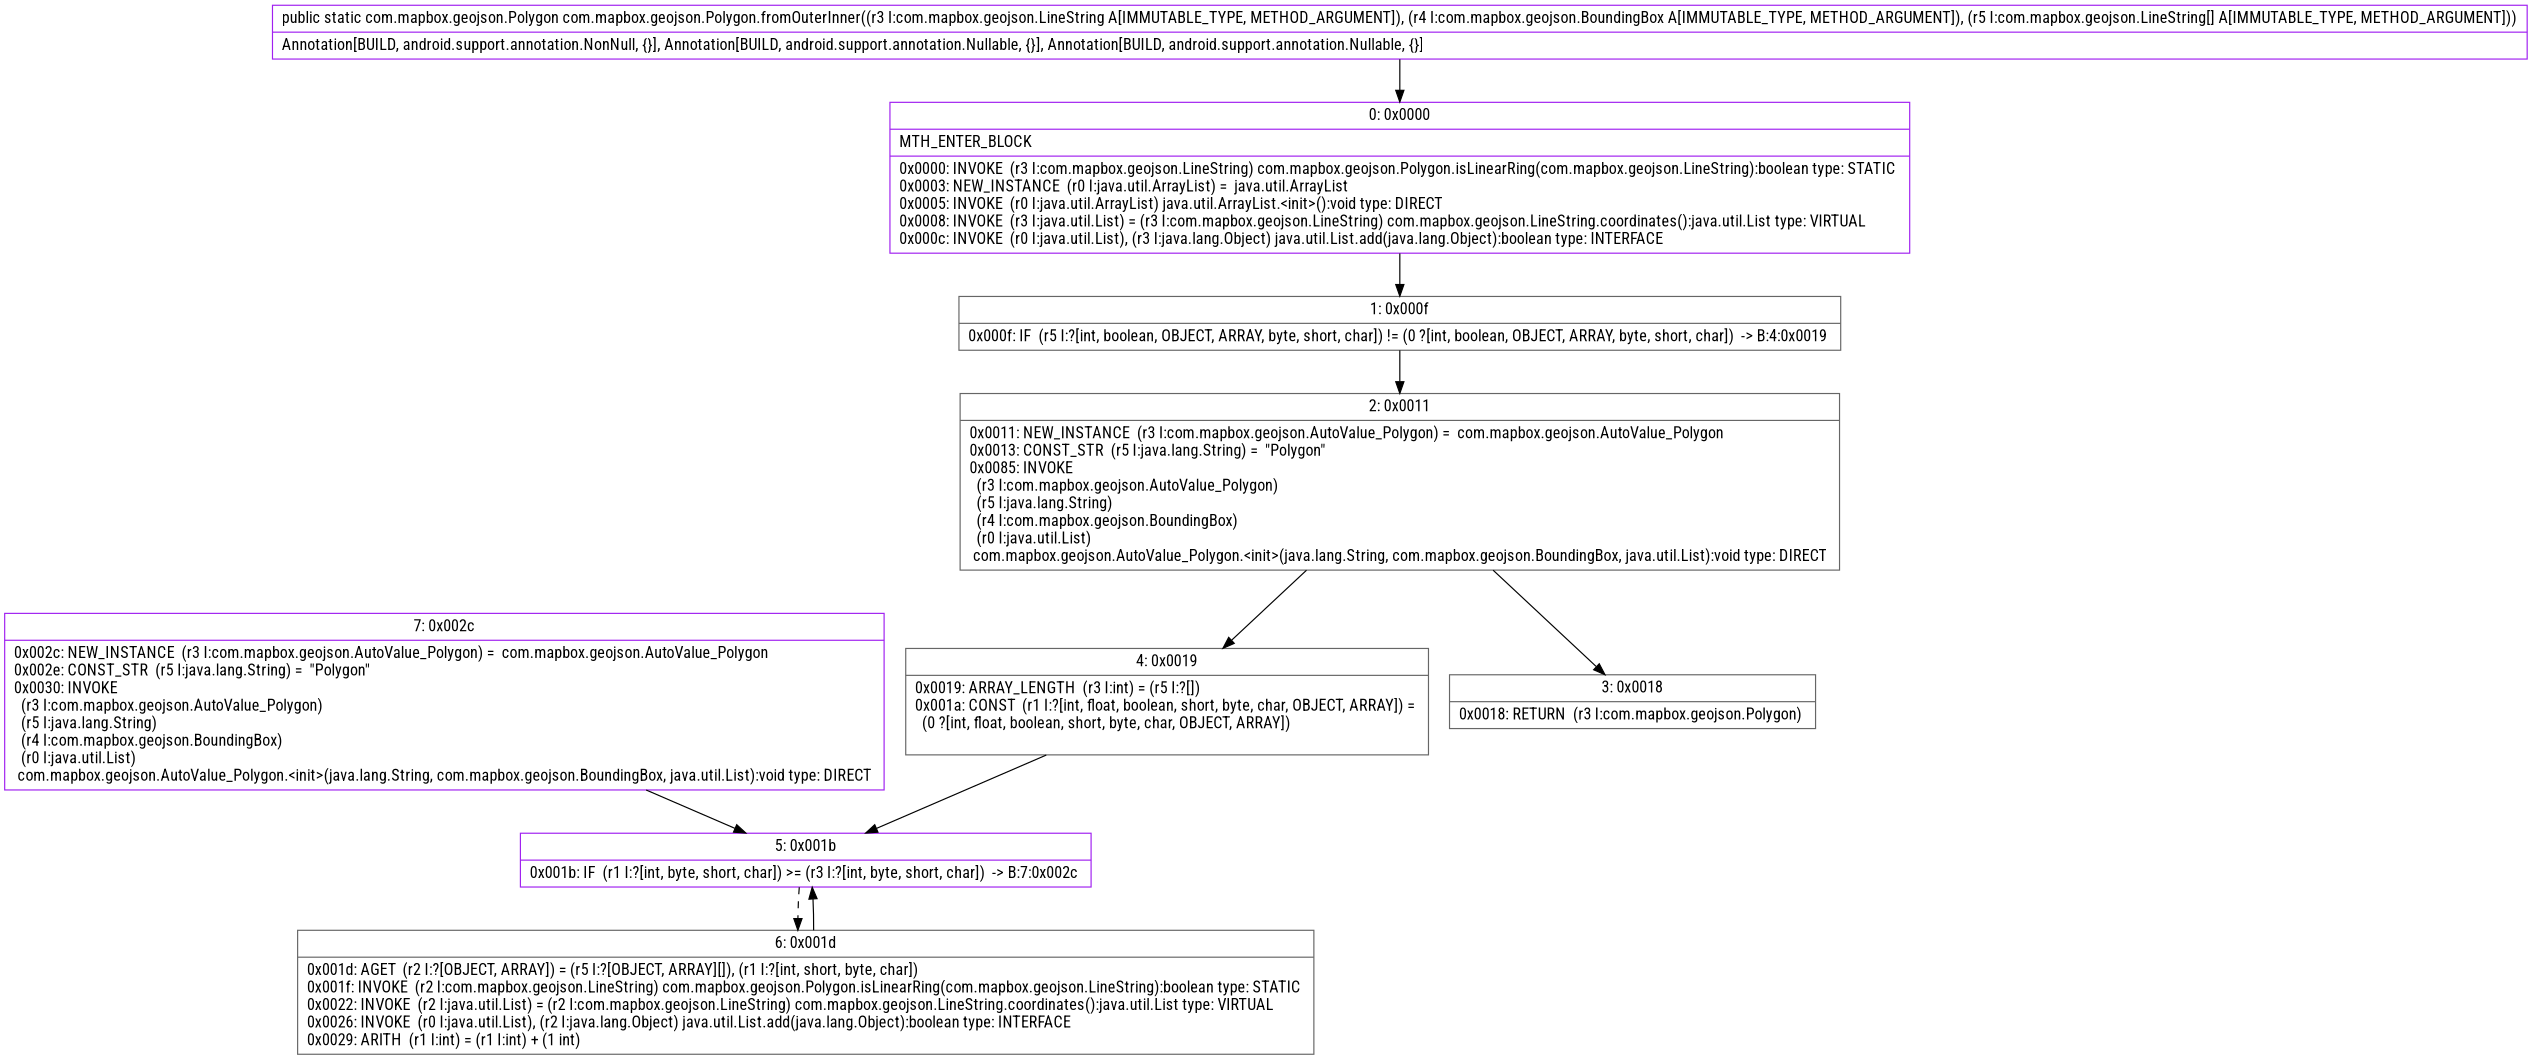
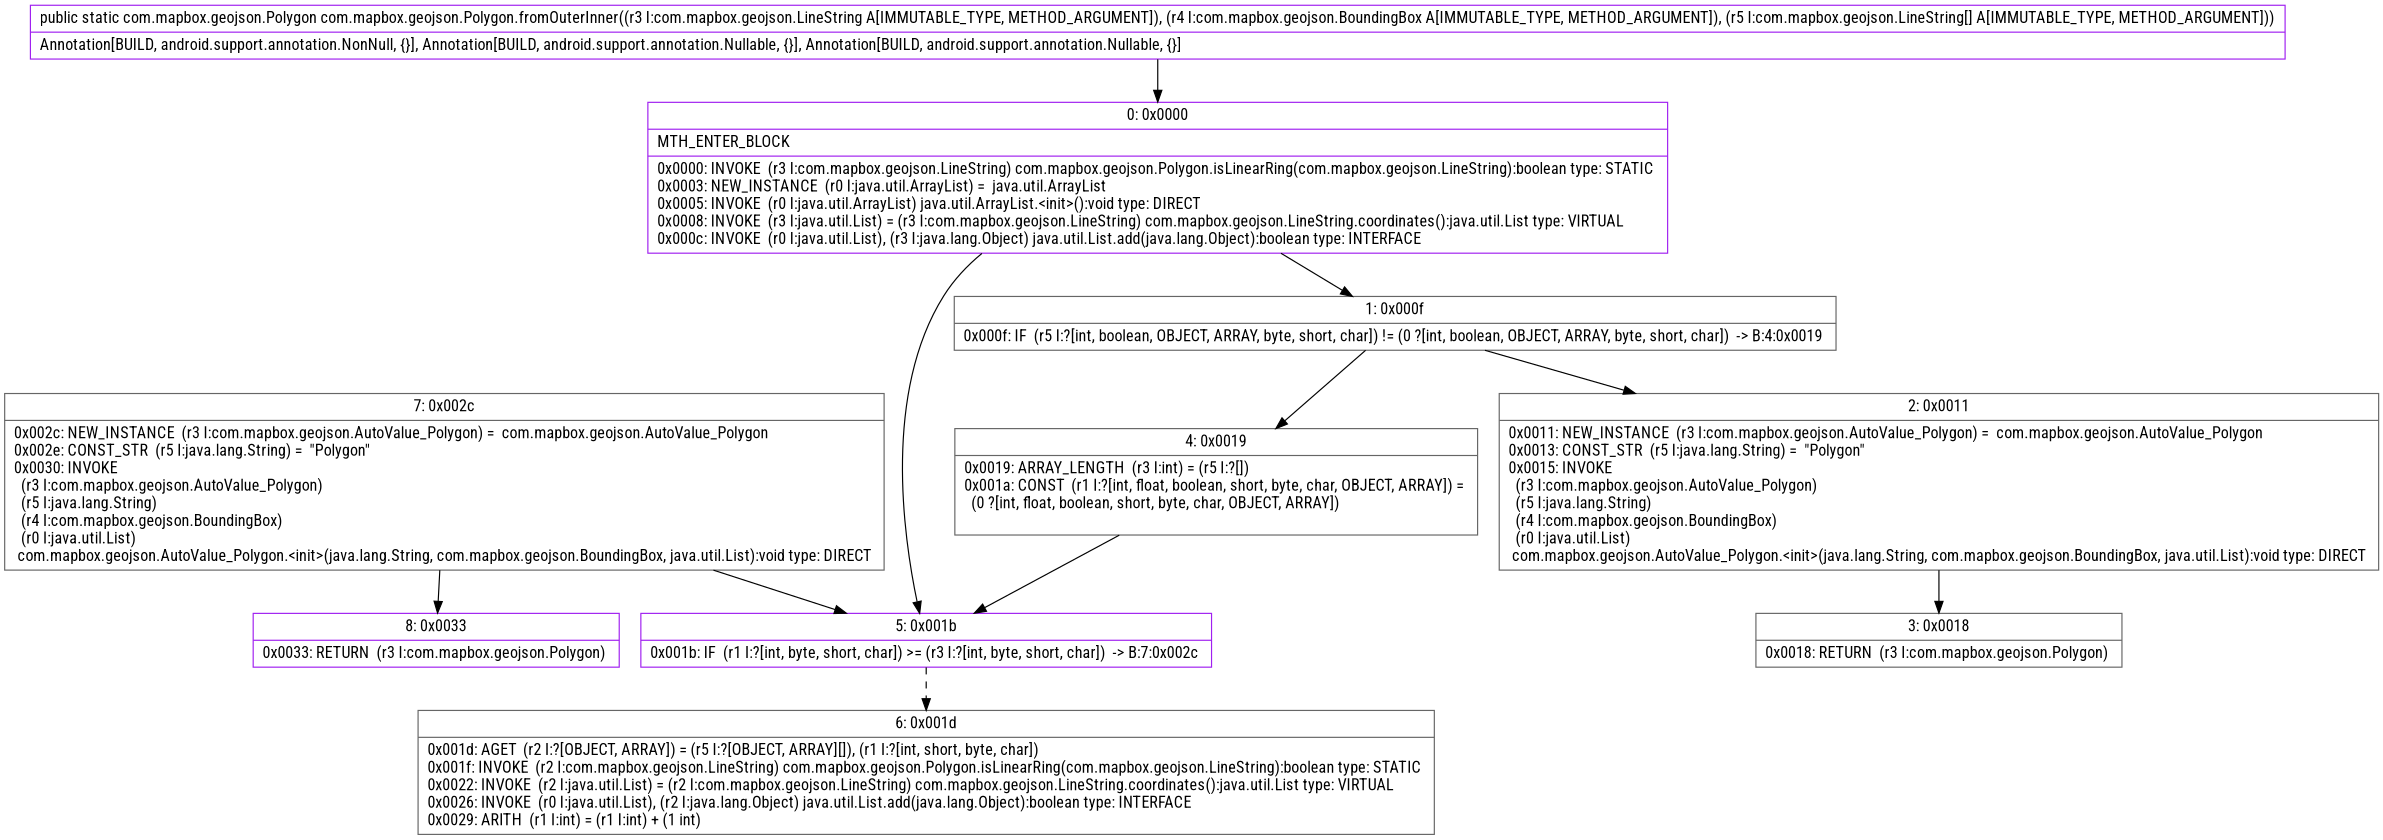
(1025, 468) -> (1564, 468)
(1269, 605) -> (1325, 386)
none -> (436, 640)
(444, 702) -> (444, 482)
(814, 915) -> (905, 417)
